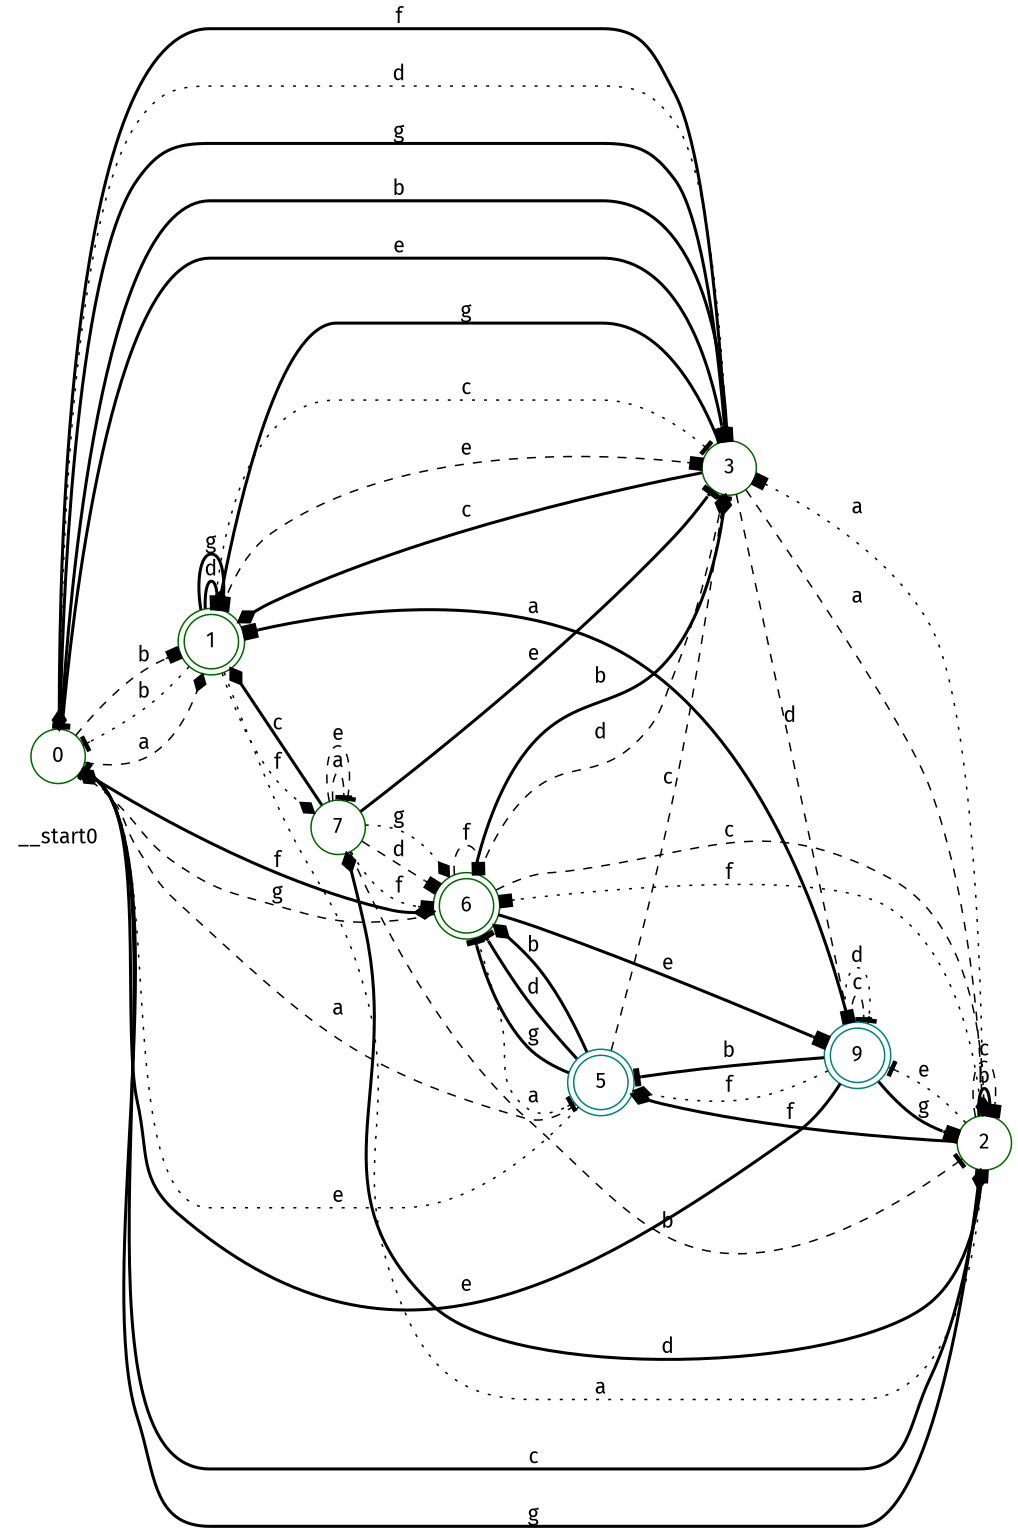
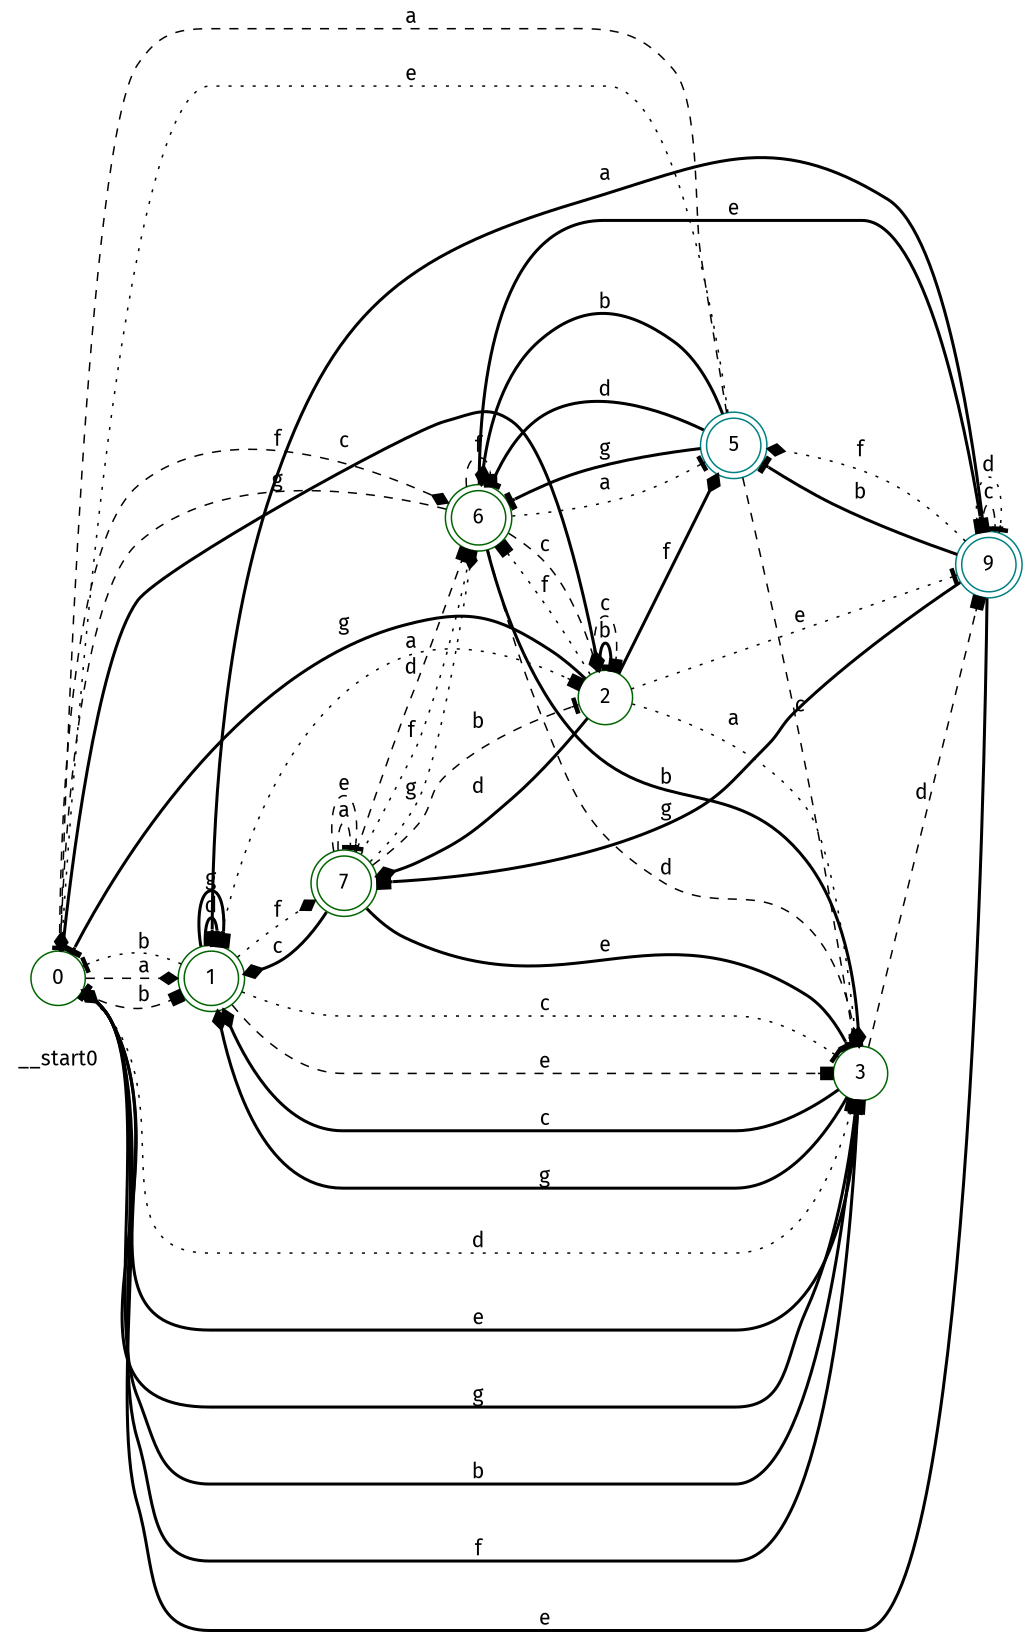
(923, 772) -> none
(338, 827) -> (344, 883)
(242, 858) -> (106, 542)
(907, 1111) -> (724, 789)
